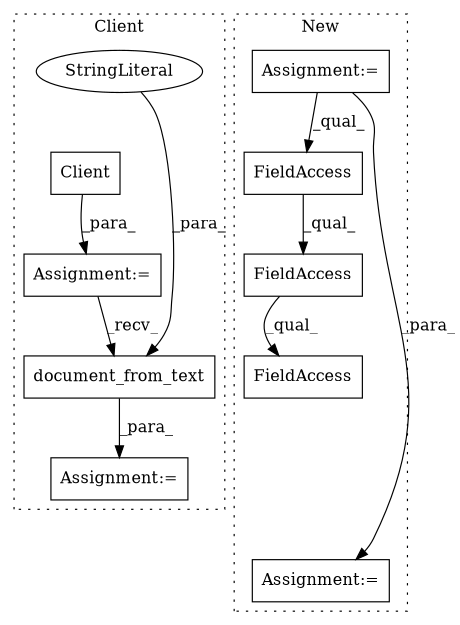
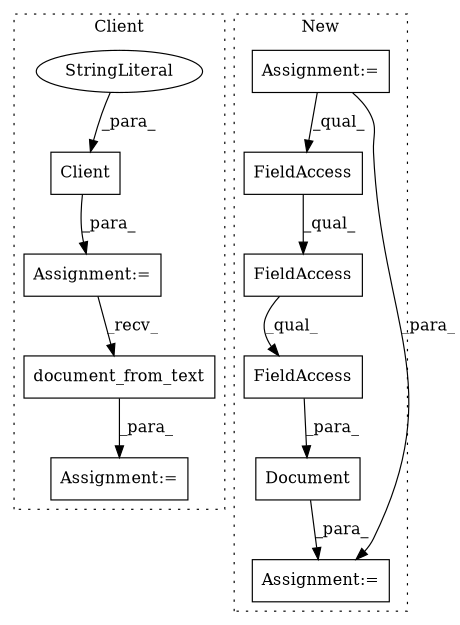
(173, 219) -> (101, 116)
none -> (308, 479)
